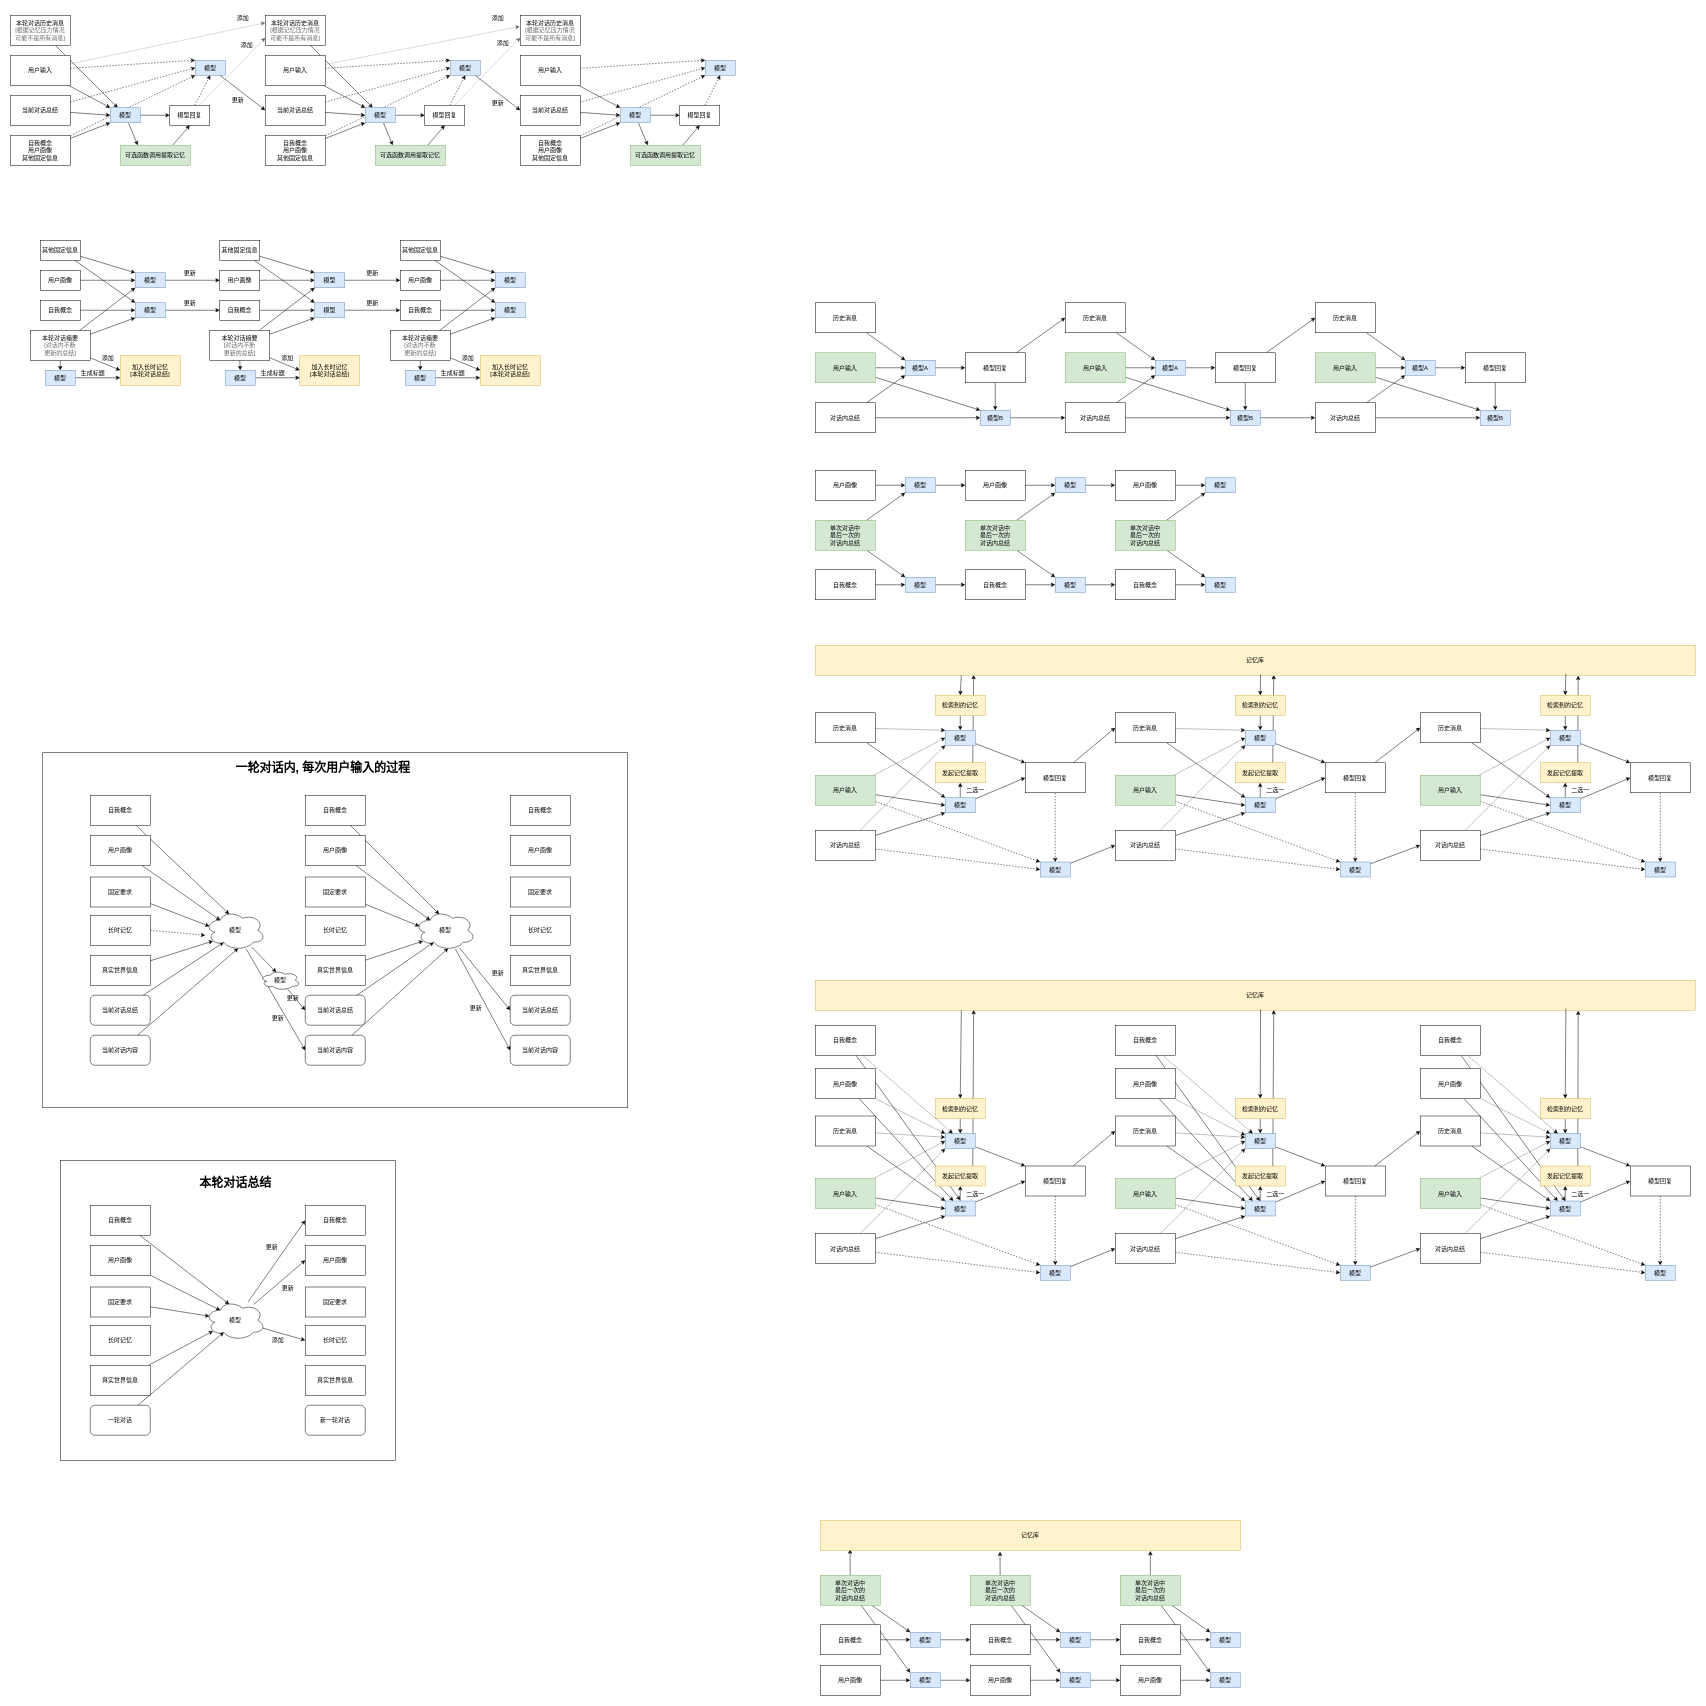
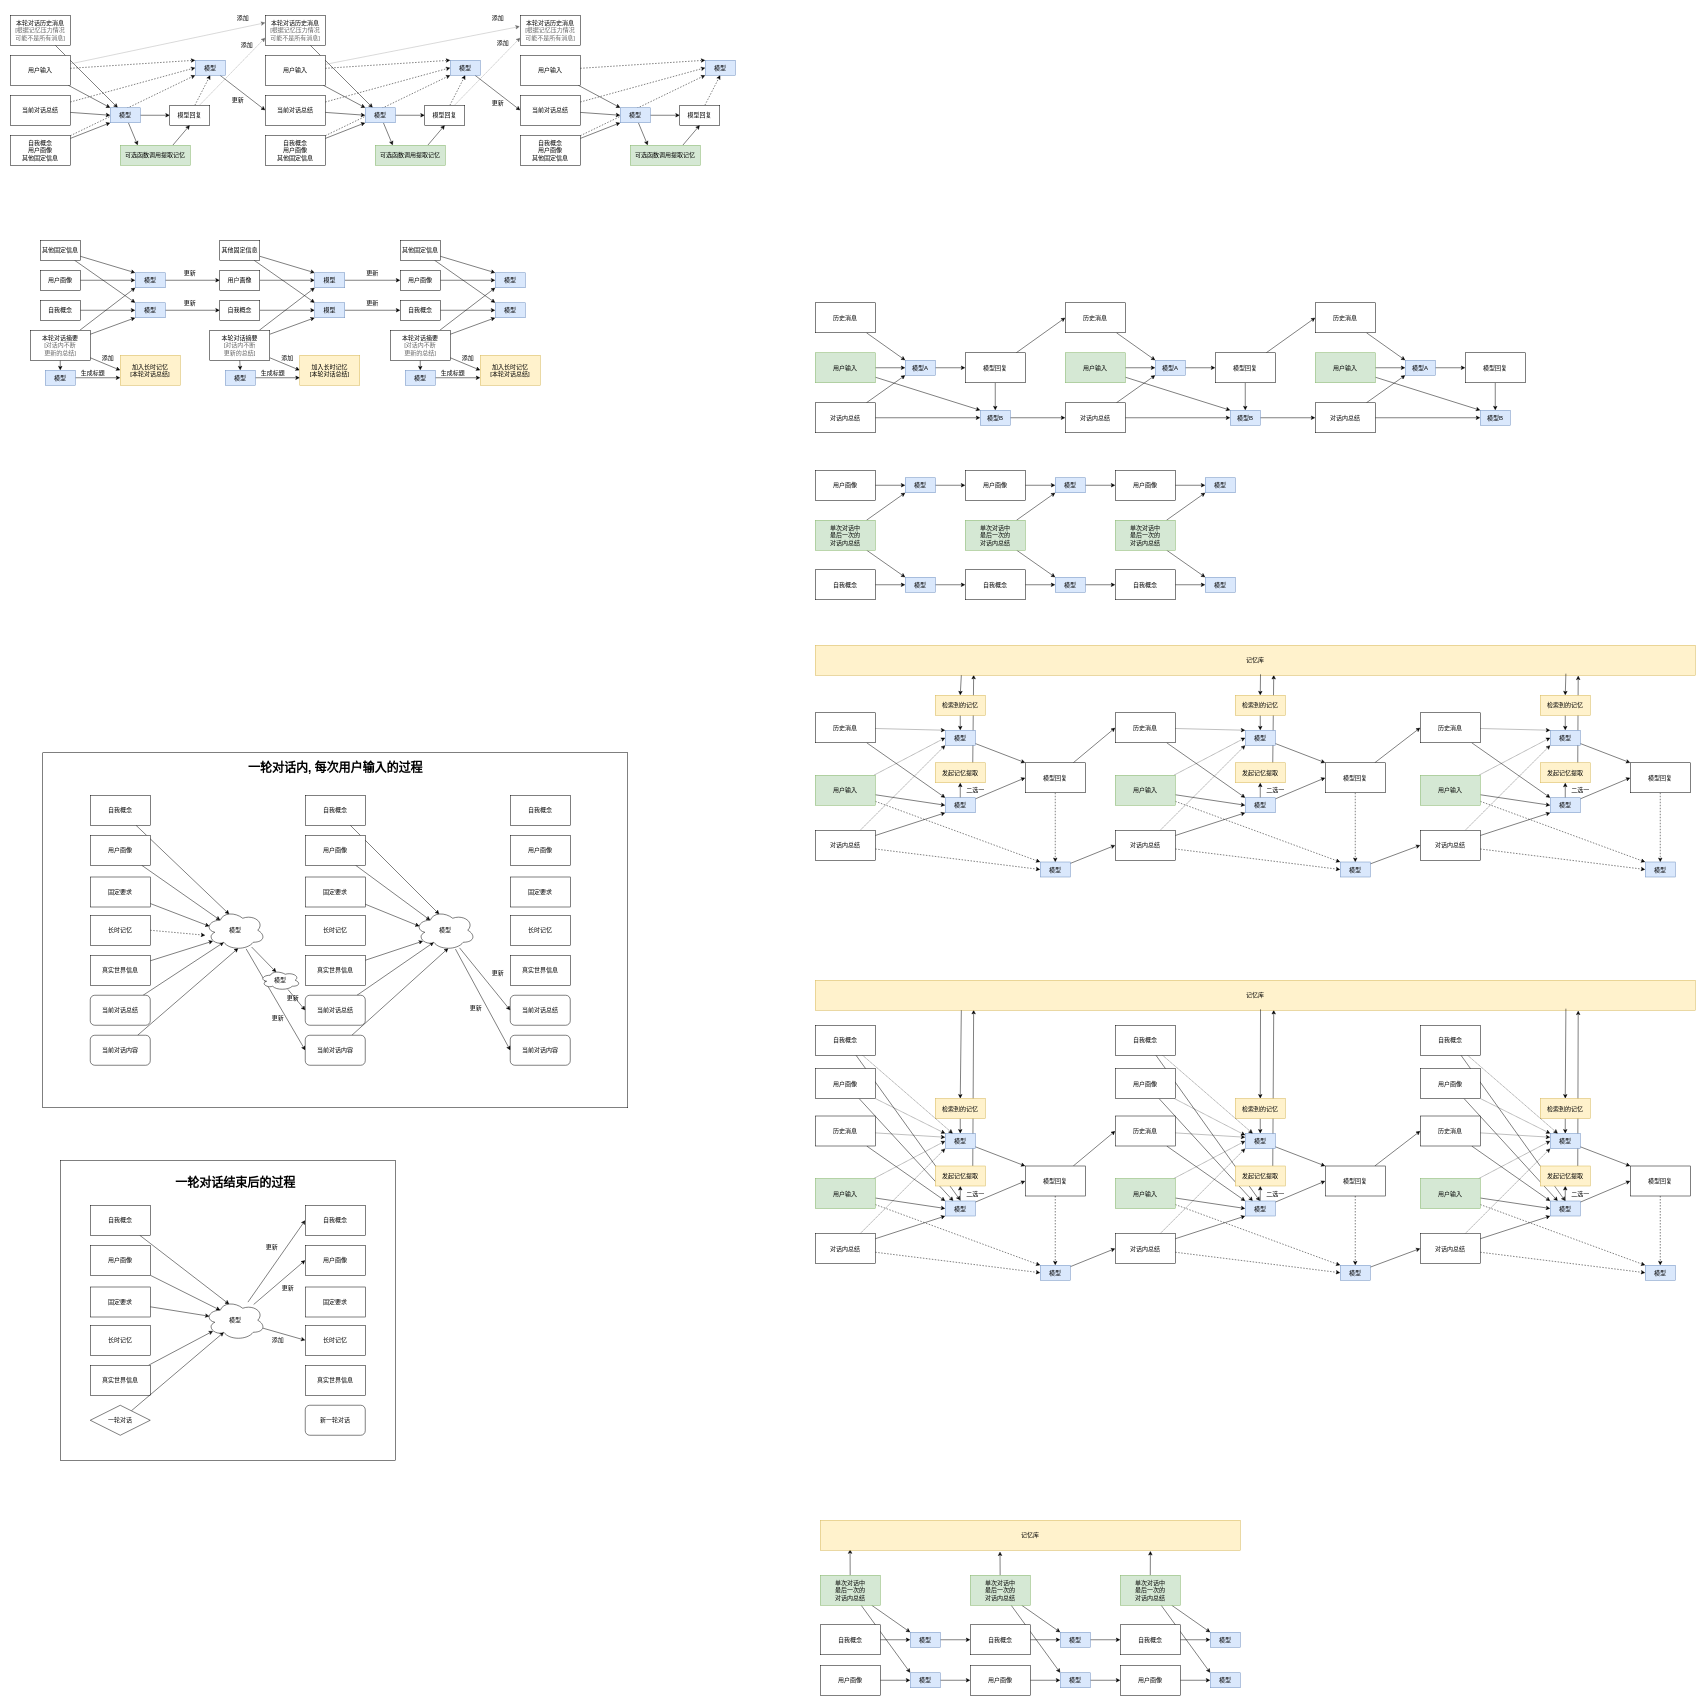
(323, 768) -> (335, 768)
(236, 1183) -> (236, 1183)
(120, 1420) -> (120, 1420)
